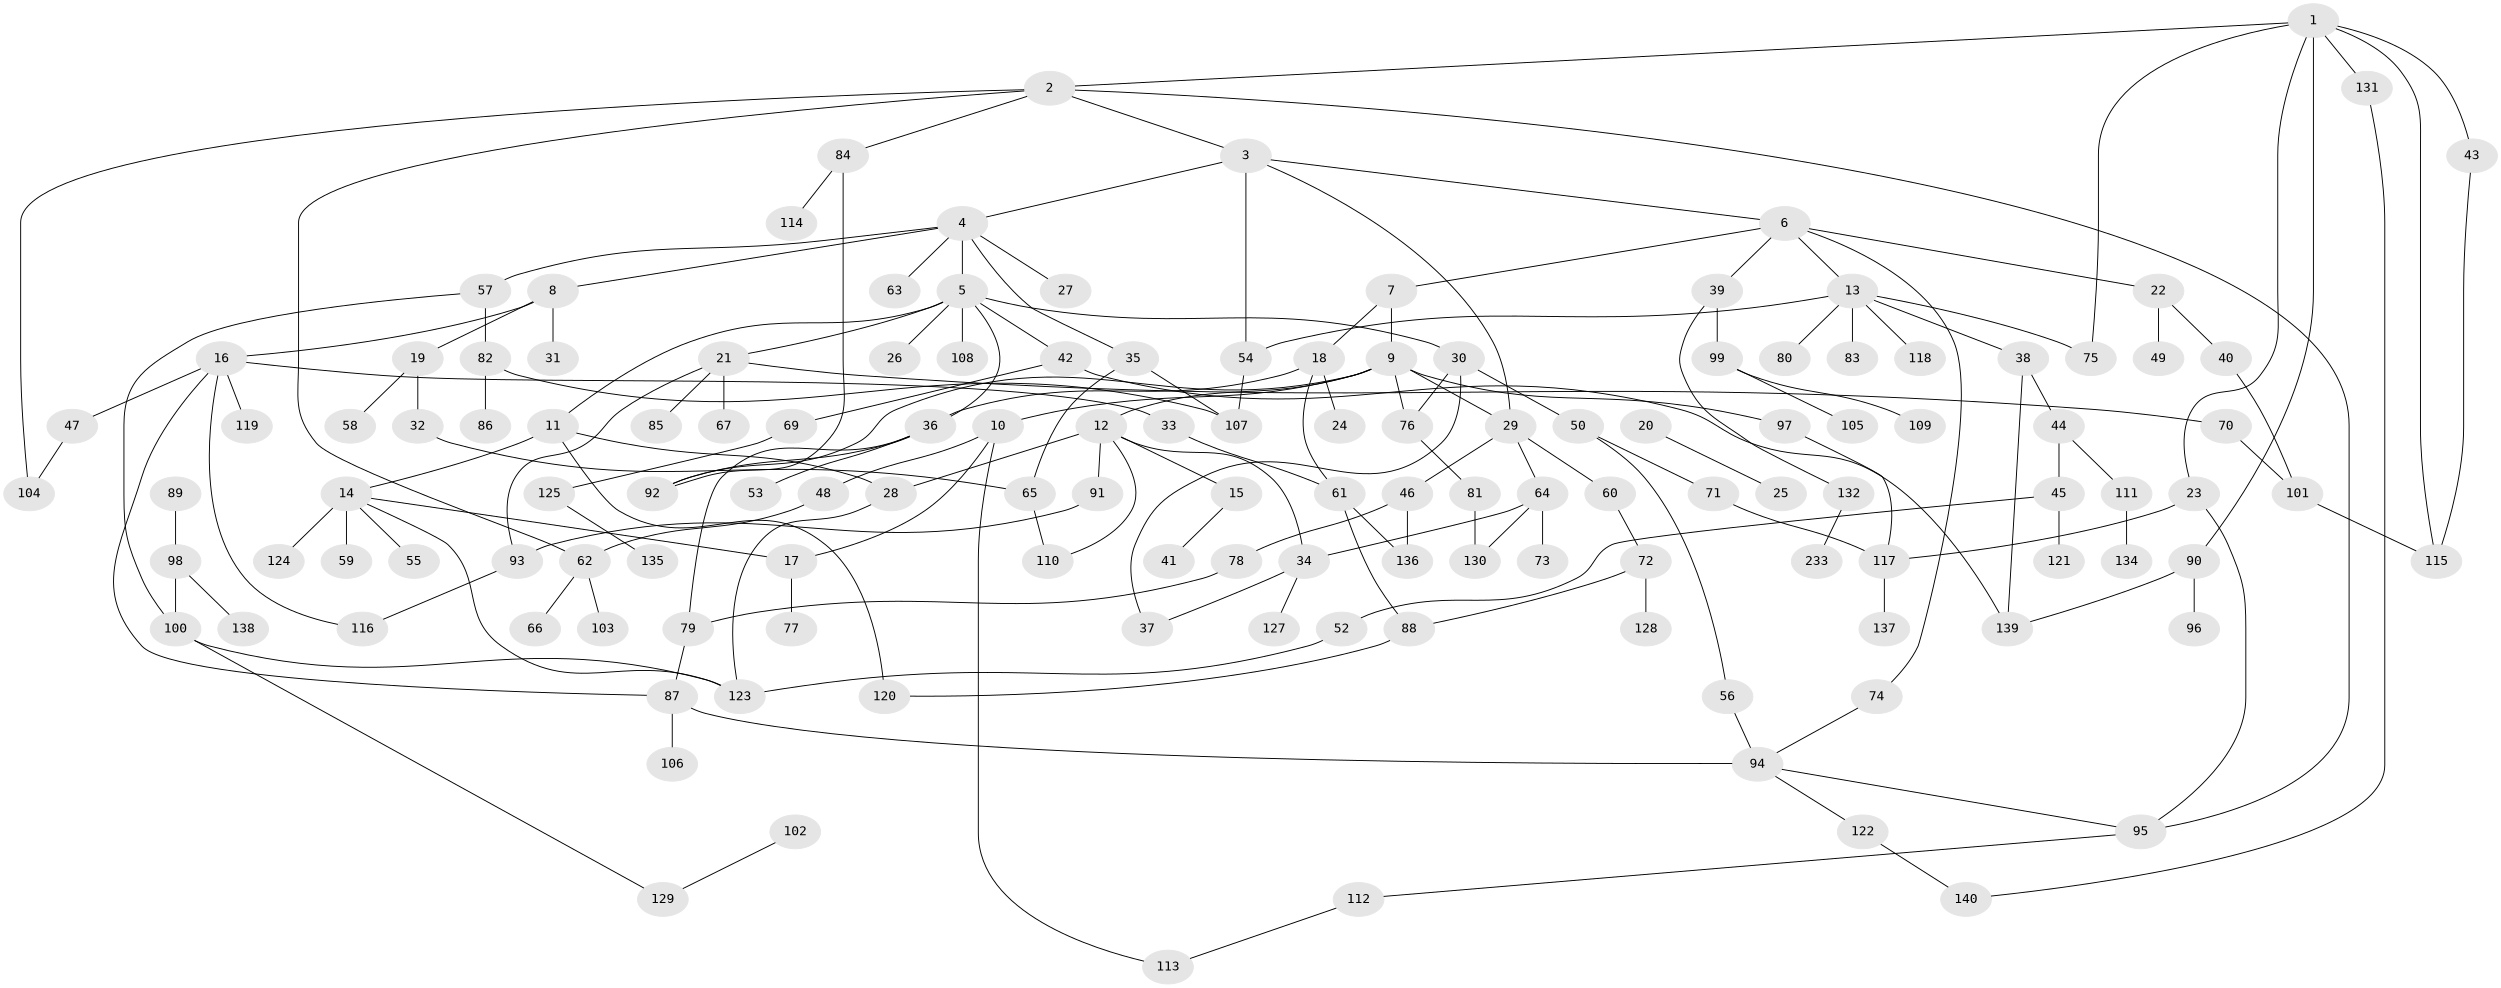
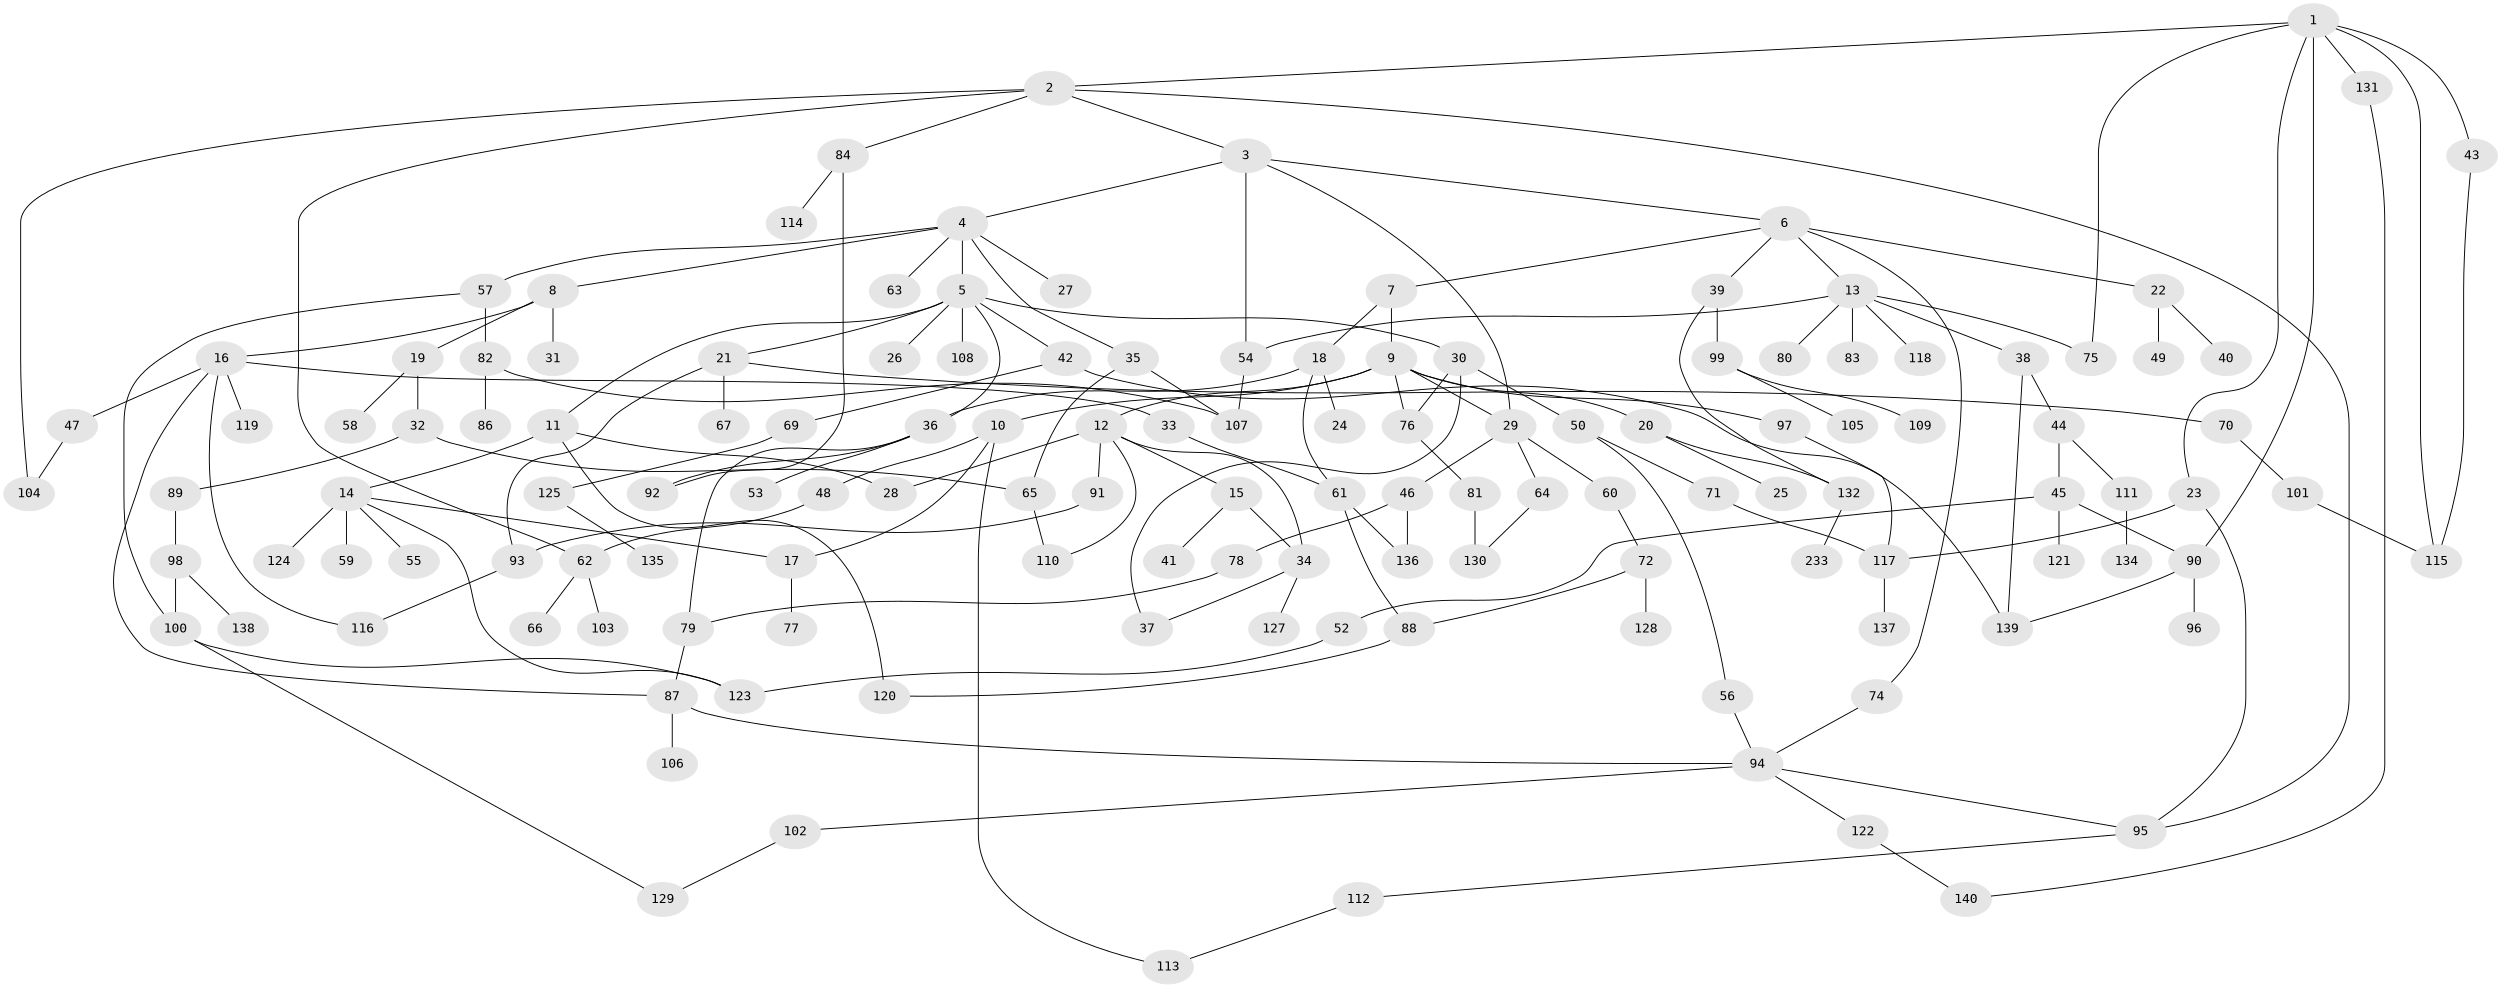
(1030, 378) -> (1519, 392)
(2268, 424) -> none
(656, 426) -> none
none -> (1748, 459)
none -> (300, 468)
none -> (2134, 531)
(1426, 532) -> (1270, 528)
(757, 546) -> none
(1543, 561) -> none
none -> (1277, 798)
